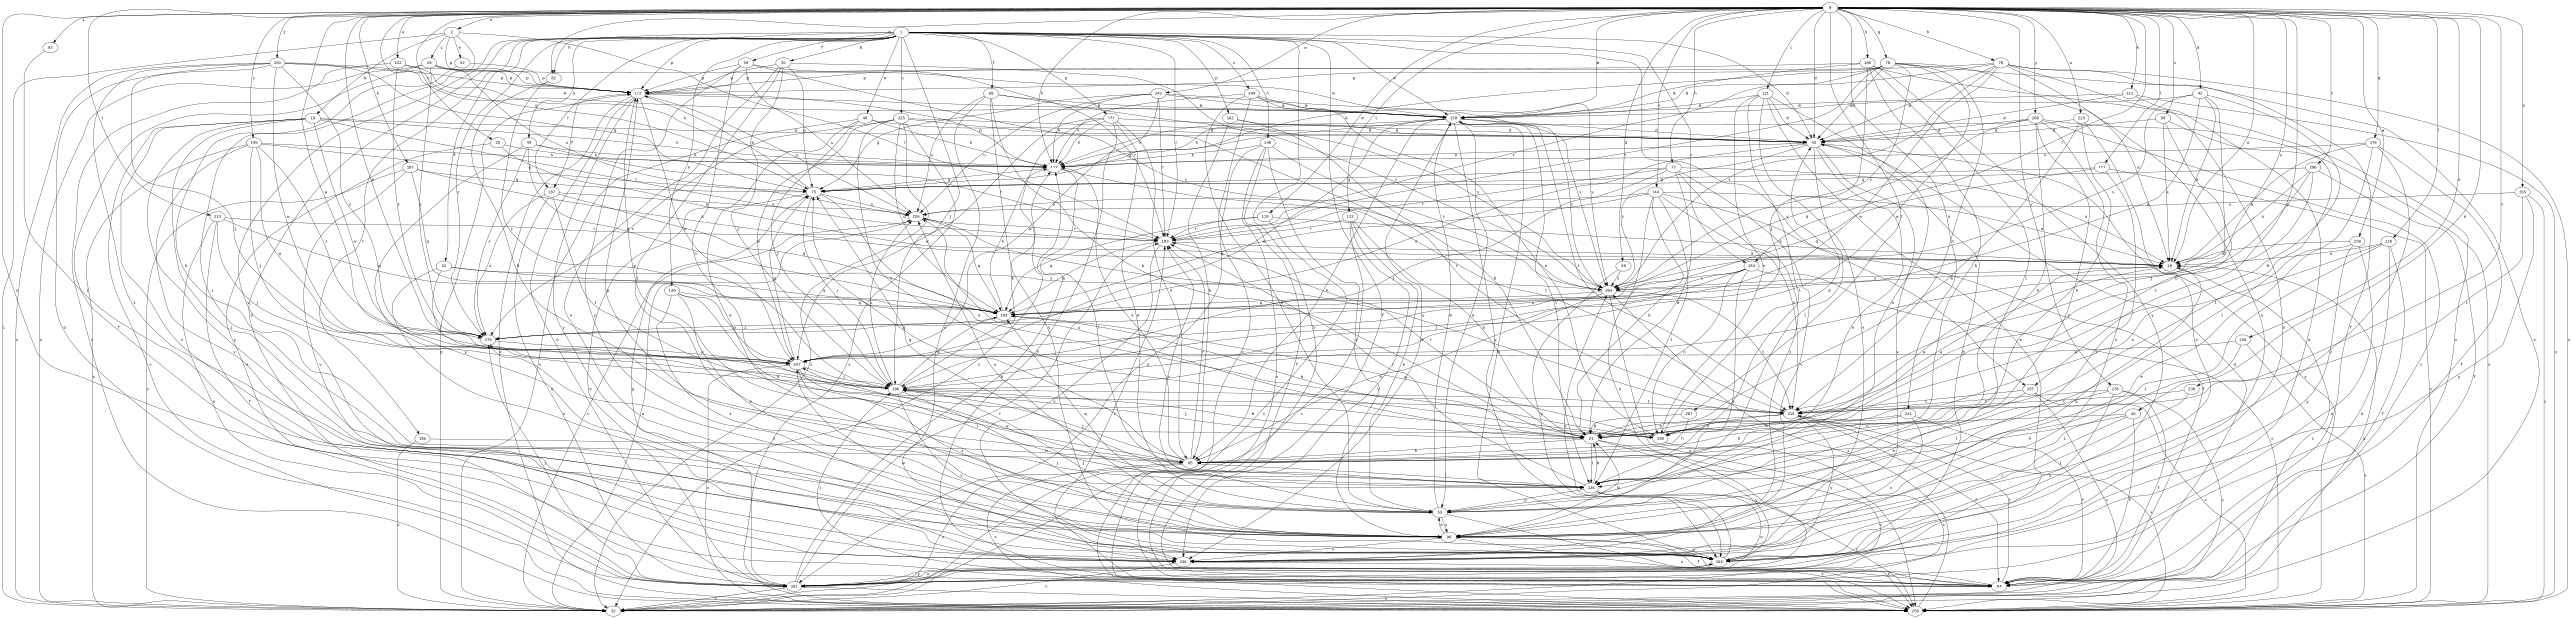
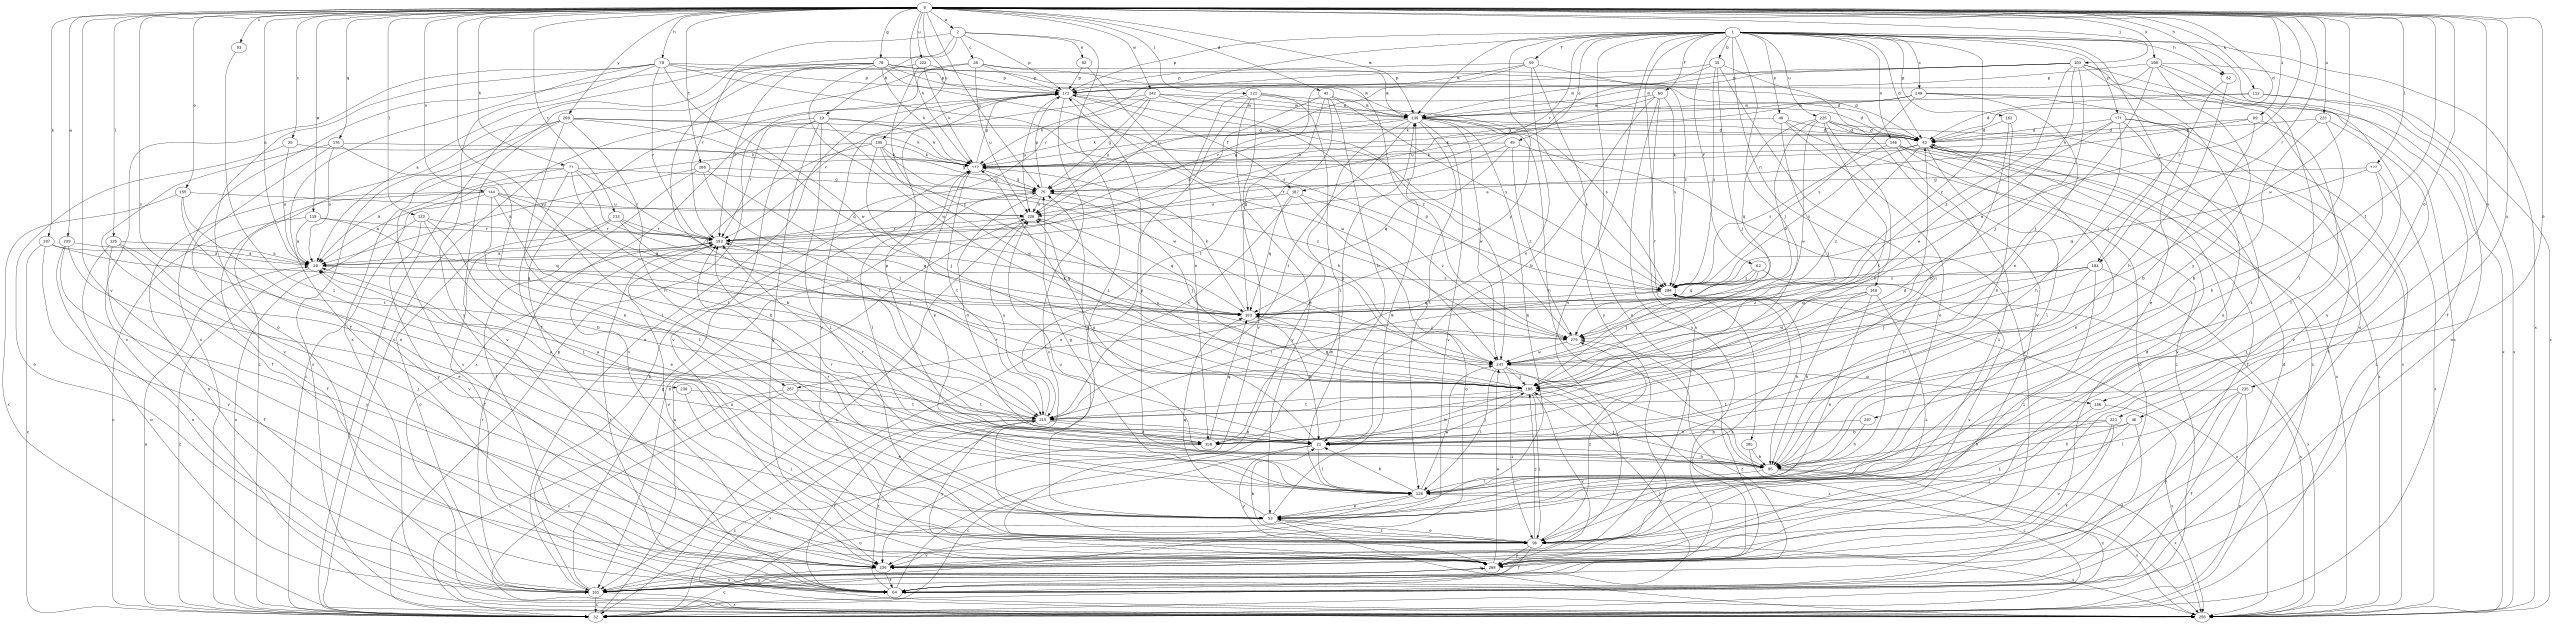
(901, 10) -> (1356, 176)
(600, 187) -> none
(1624, 266) -> none
(1976, 266) -> (2193, 266)
(1521, 355) -> (1798, 374)
